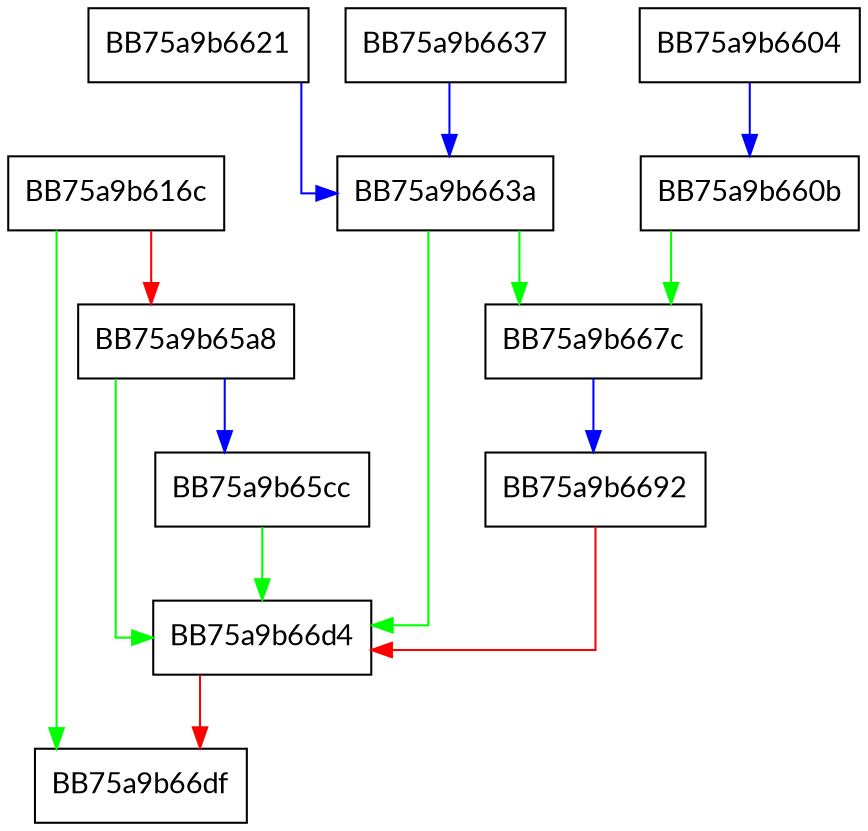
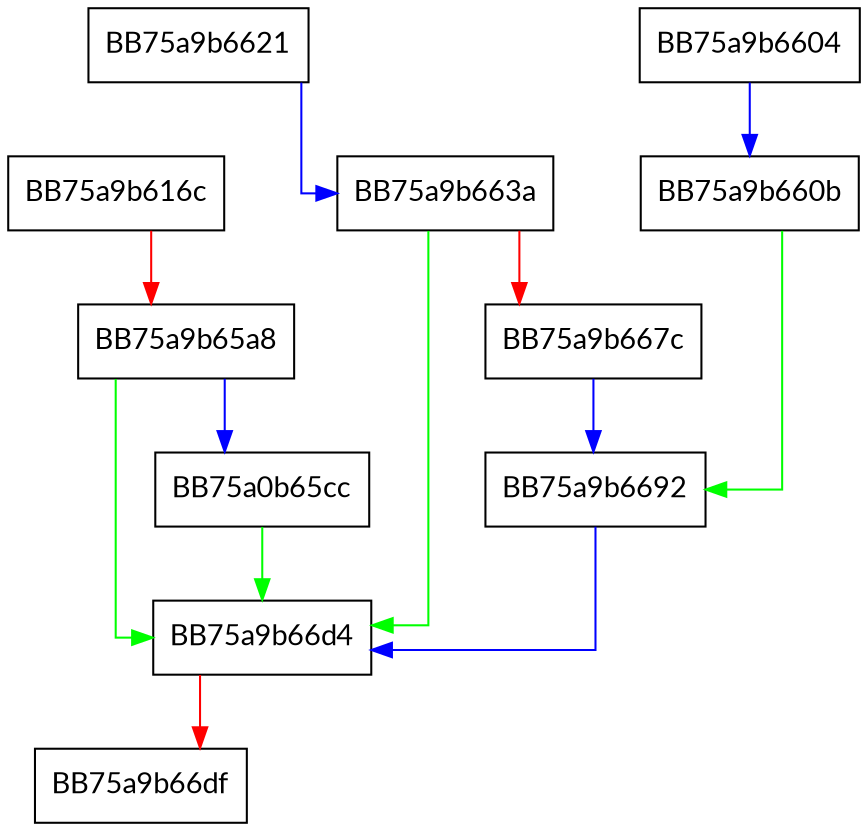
(456, 45) -> none
(519, 257) -> (519, 257)
(671, 257) -> (782, 388)
(57, 479) -> none
(262, 490) -> (262, 490)
(555, 650) -> (555, 650)
